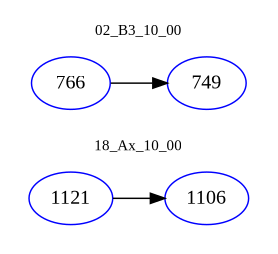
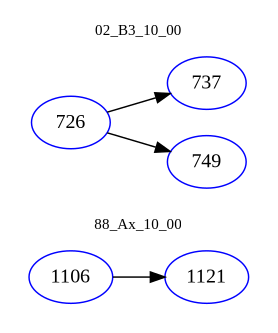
(71, 83) -> (71, 122)
none -> (207, 83)
(139, 147) -> (139, 225)
(132, 198) -> (132, 277)
